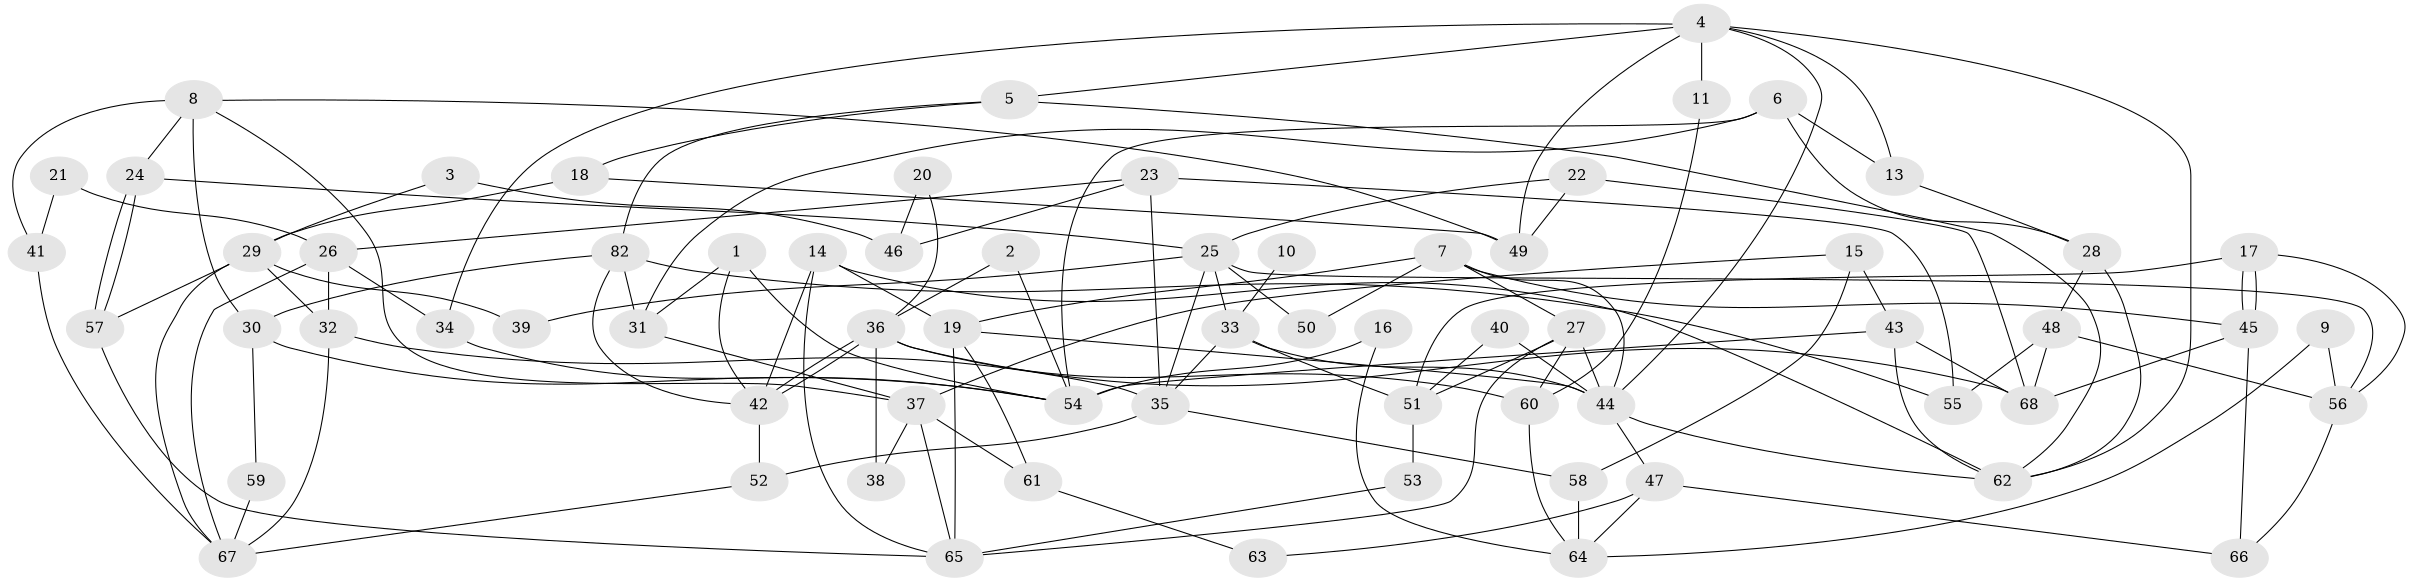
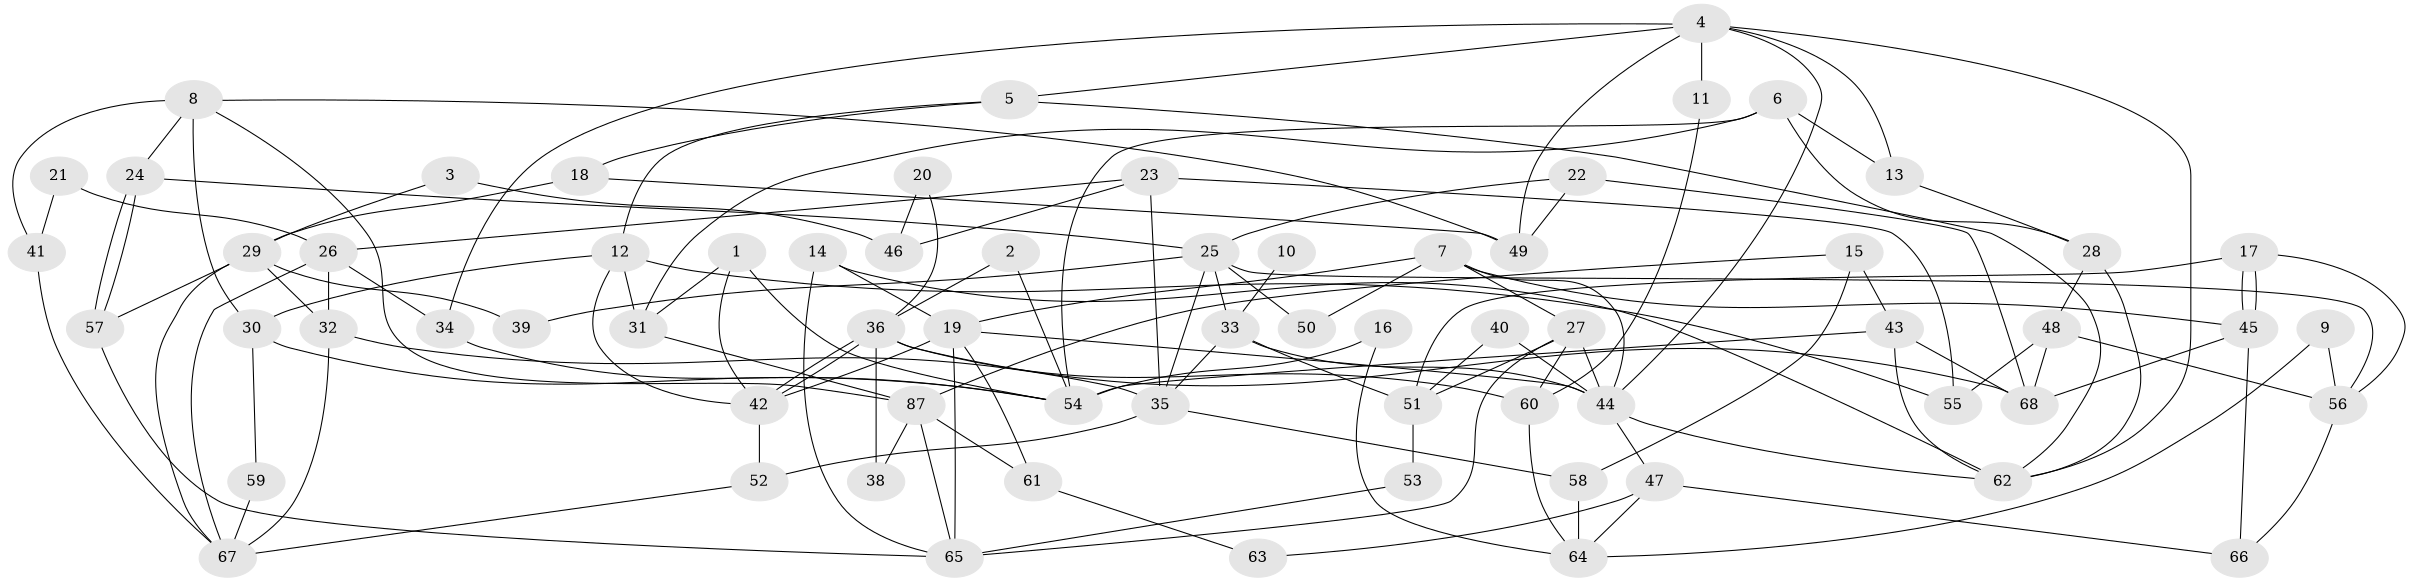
(620, 253) -> (620, 253)
(789, 329) -> (858, 370)
(916, 405) -> (916, 405)
